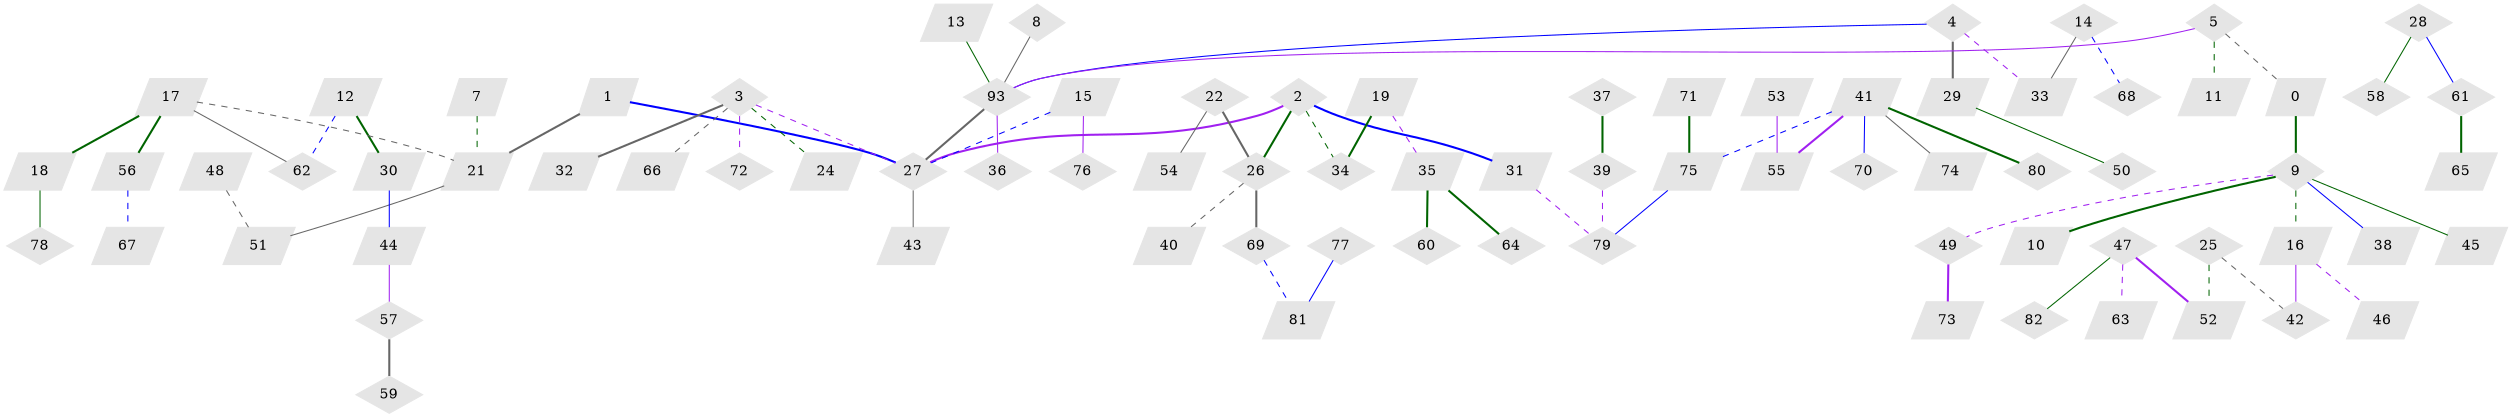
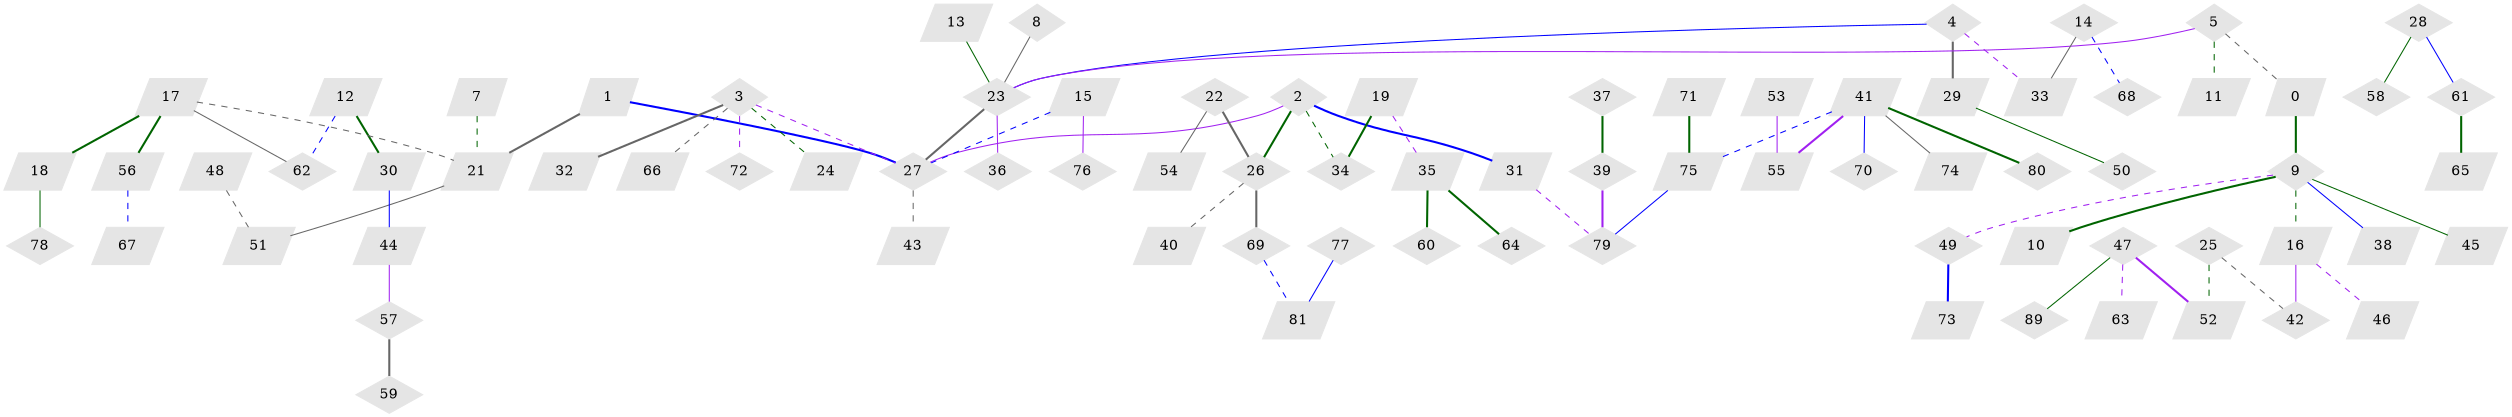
(997, 97) -> (997, 97)
(1107, 135) -> (1107, 135)
(913, 209) -> (913, 209)
(1602, 209) -> (1602, 209)
(1948, 283) -> (1948, 283)
(2034, 320) -> (2034, 320)
